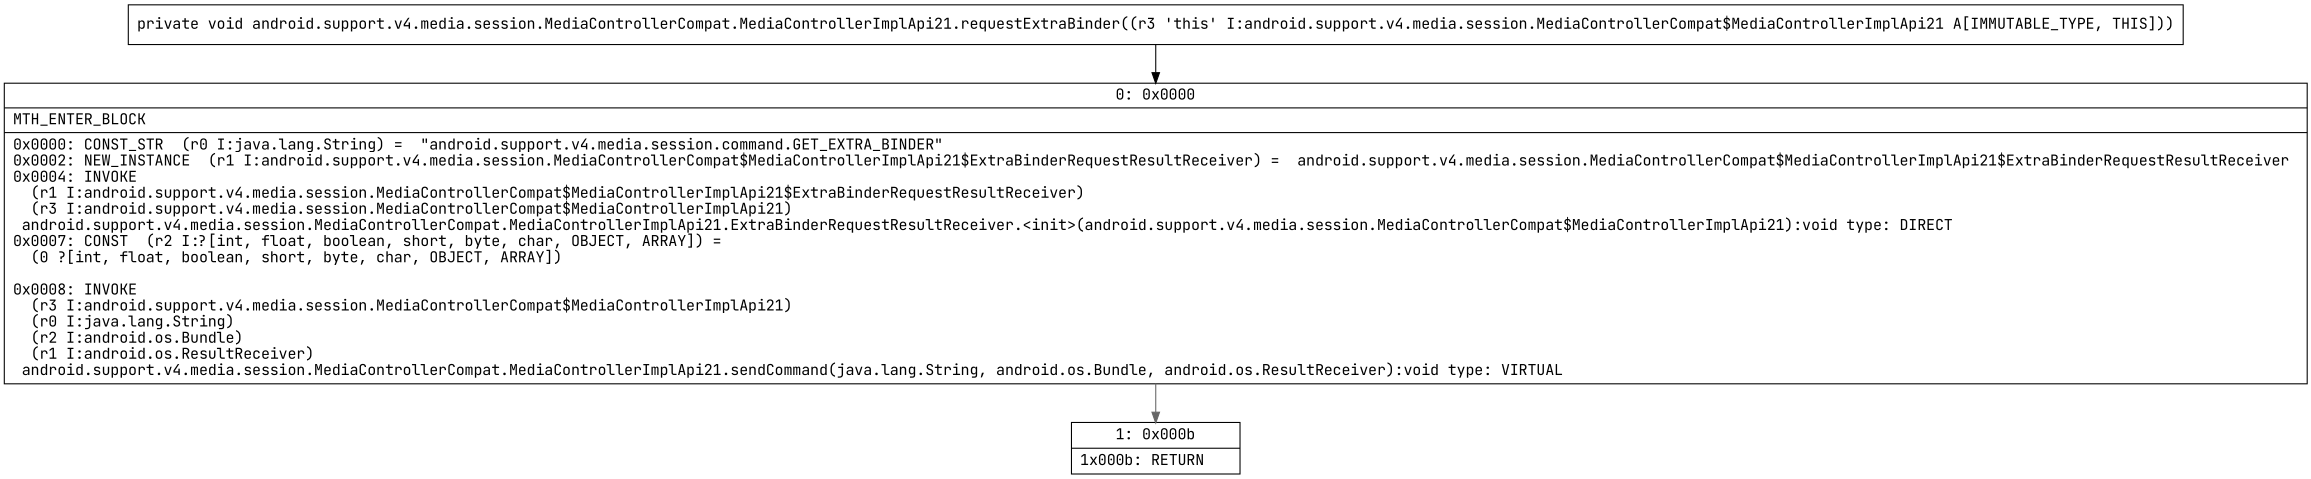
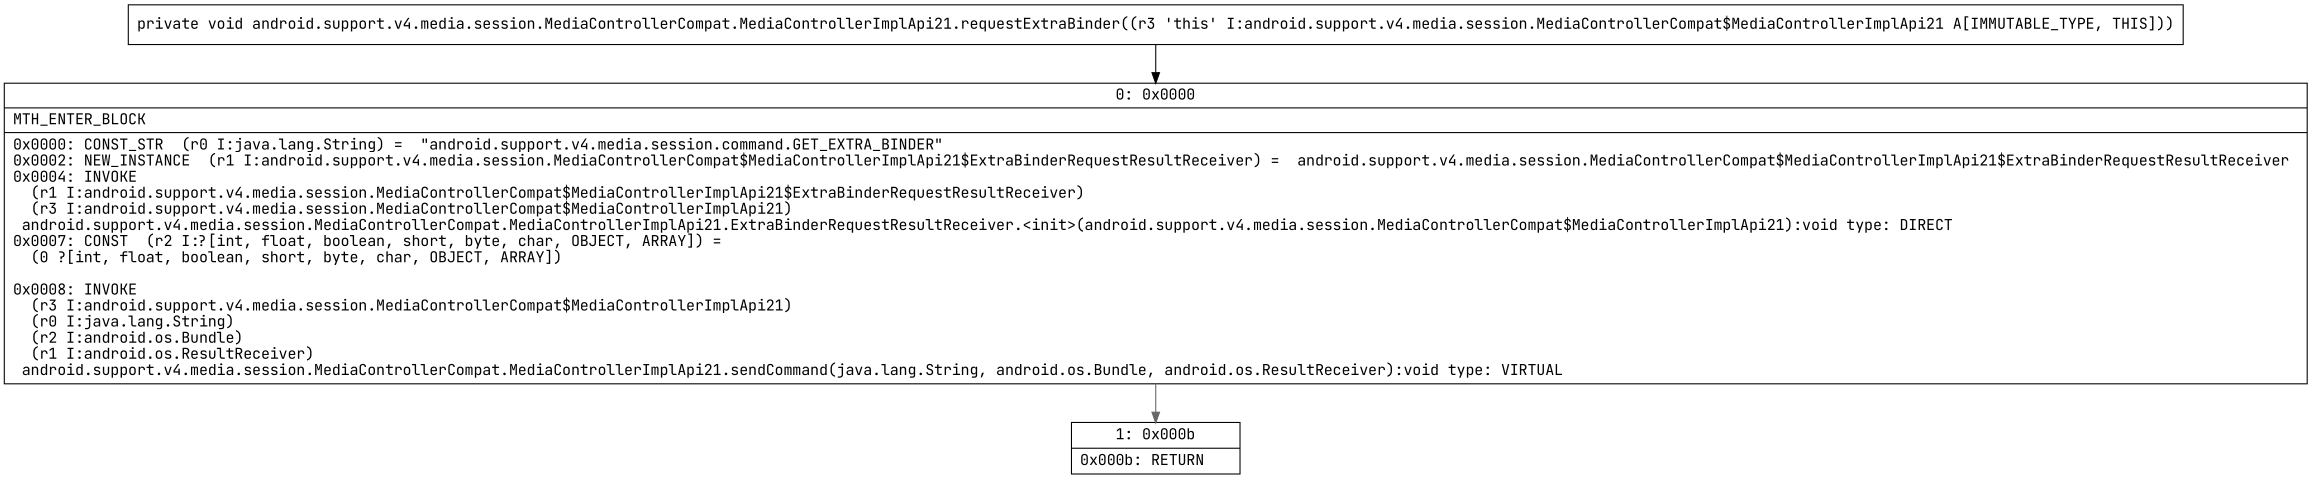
(1156, 461) -> (1156, 461)
